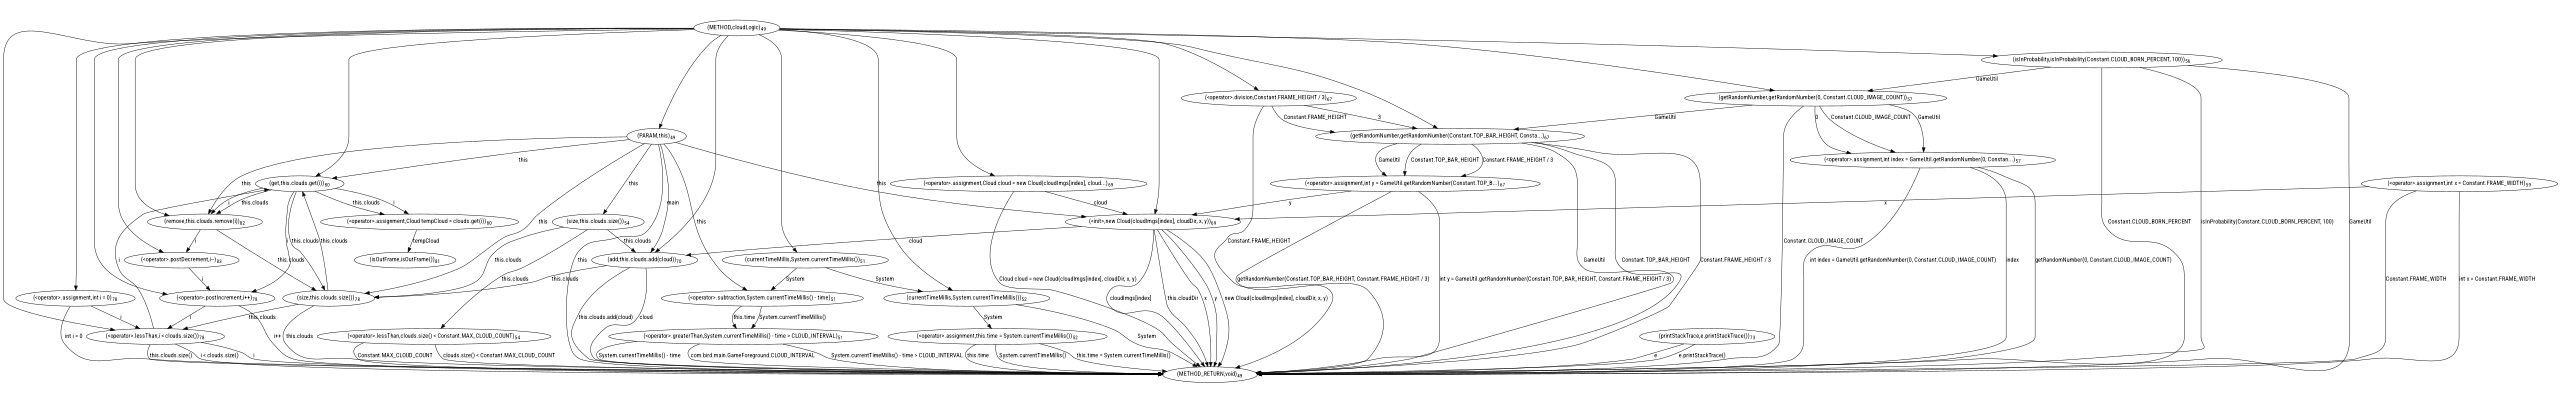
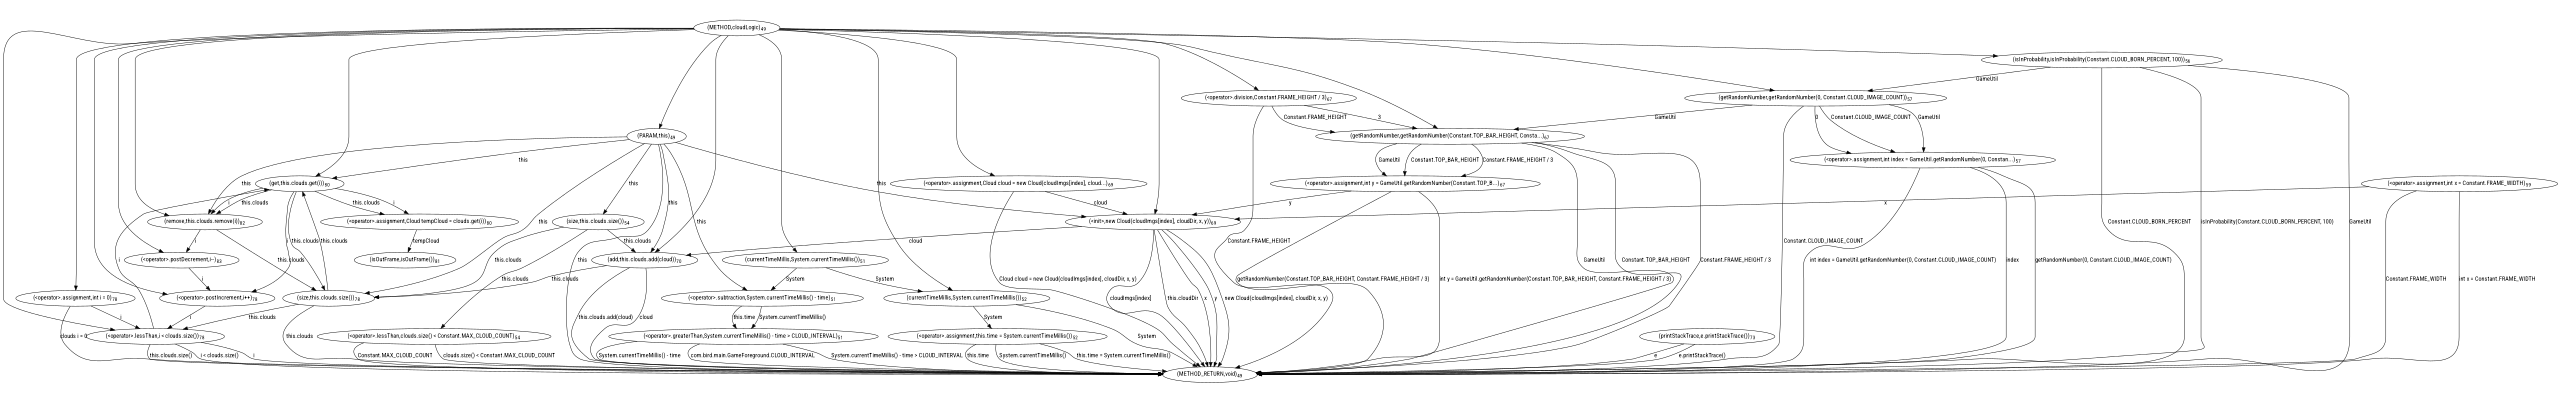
(673, 203) -> (673, 203)
(74, 336) -> (74, 336)
(686, 372) -> none
